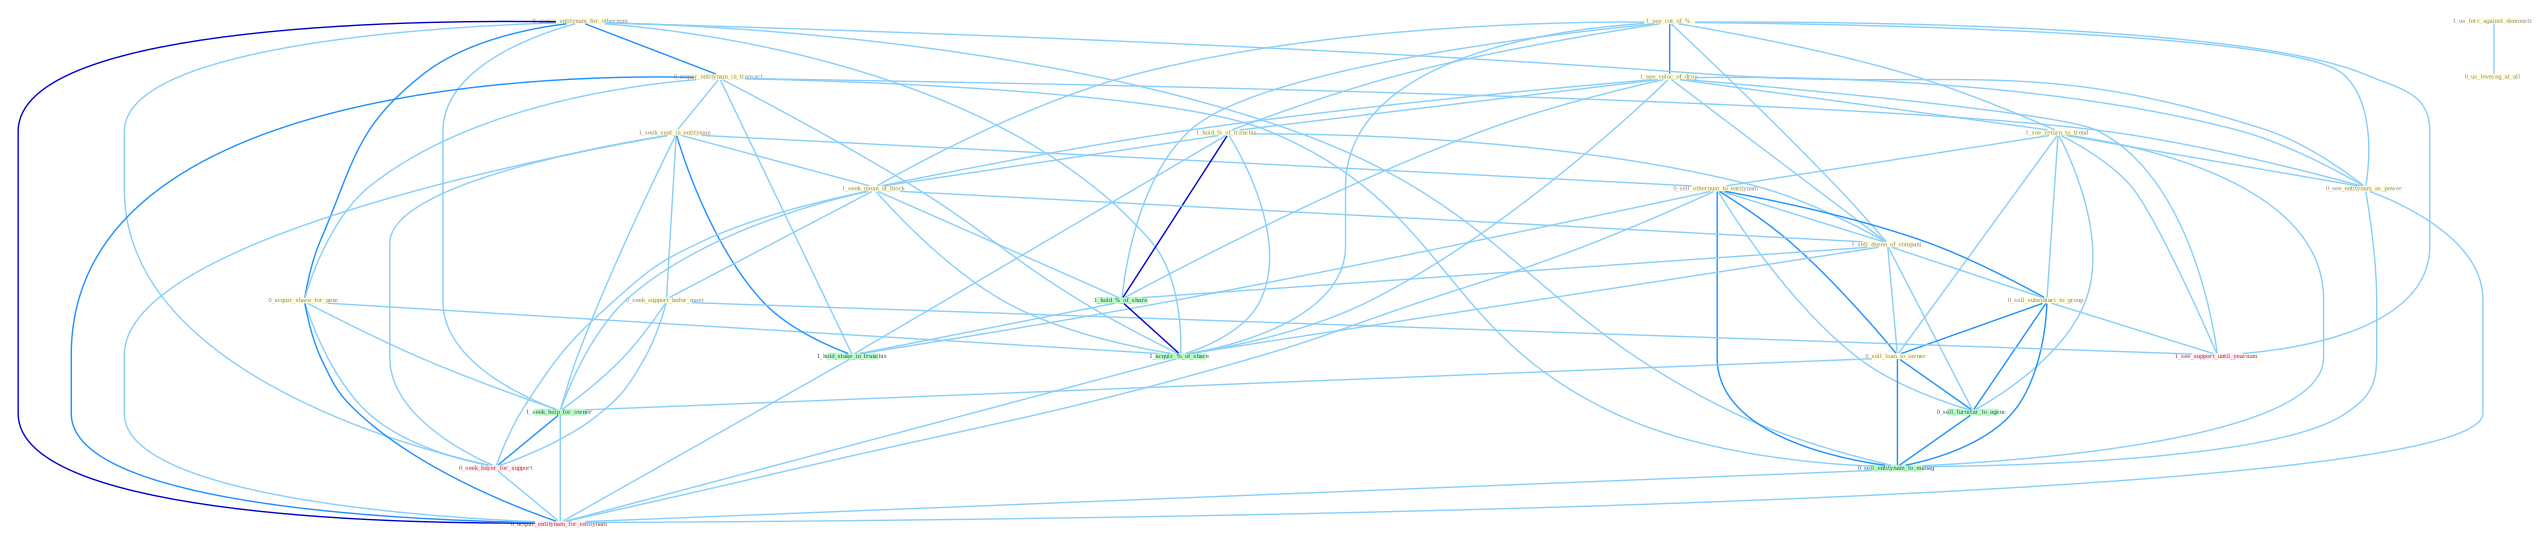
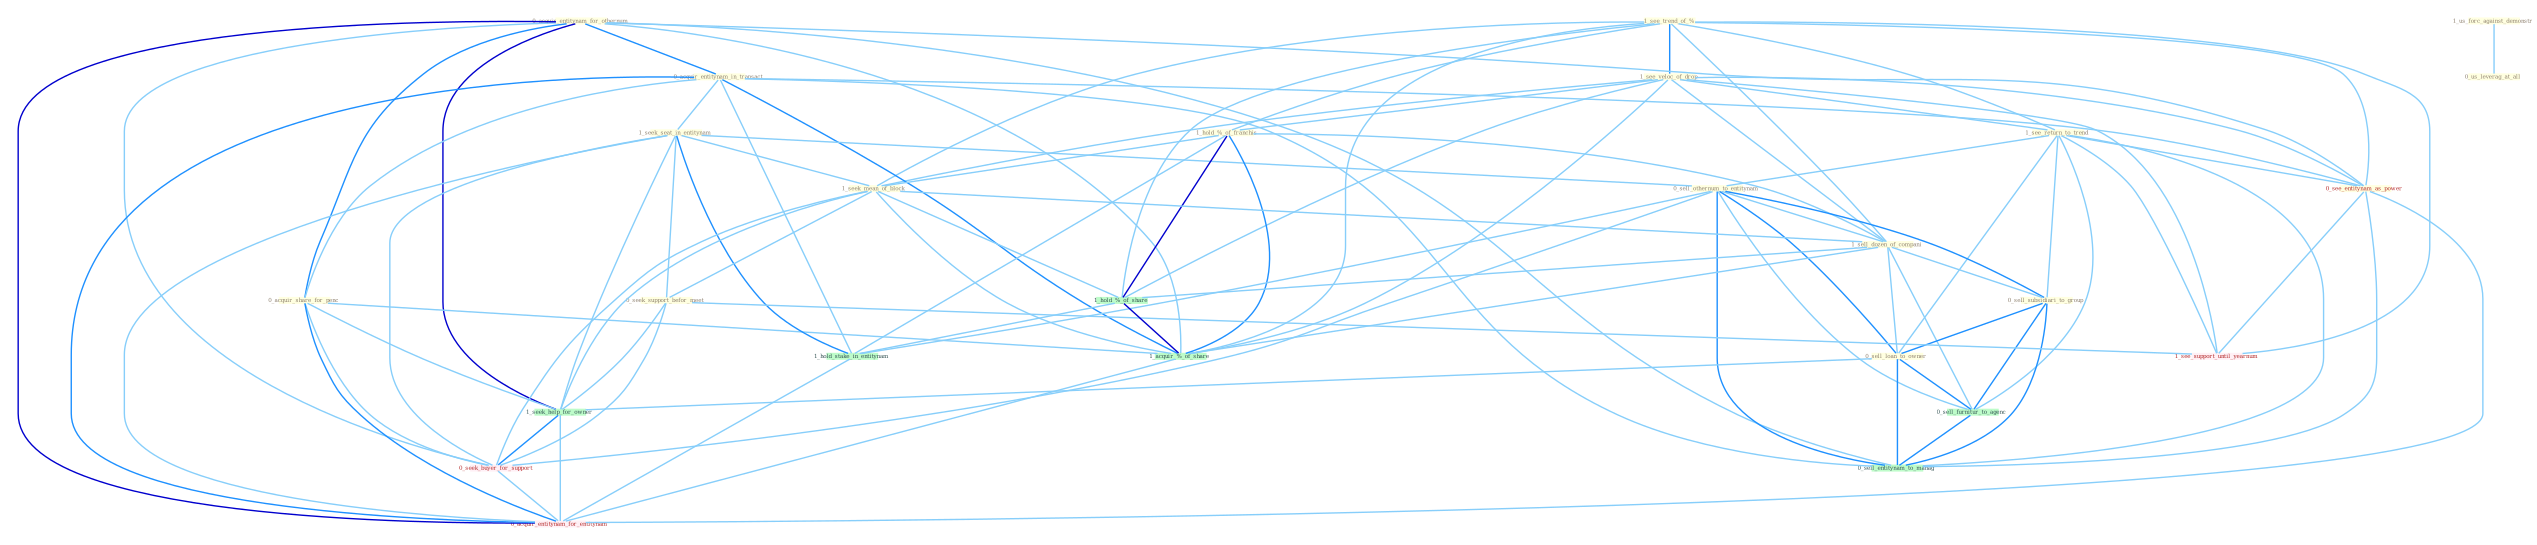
(1670, 21) -> (1670, 21)
(2365, 189) -> (2365, 189)
(443, 208) -> (443, 208)
(953, 212) -> (953, 212)
(1269, 261) -> (1269, 261)
(2132, 328) -> (2291, 273)
(852, 356) -> (852, 356)
(1207, 371) -> (1185, 366)
(1229, 496) -> none
